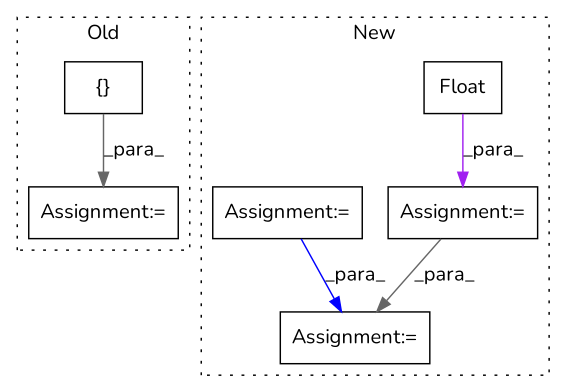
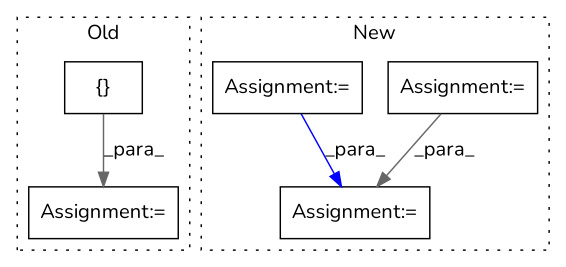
(463, 88) -> none
